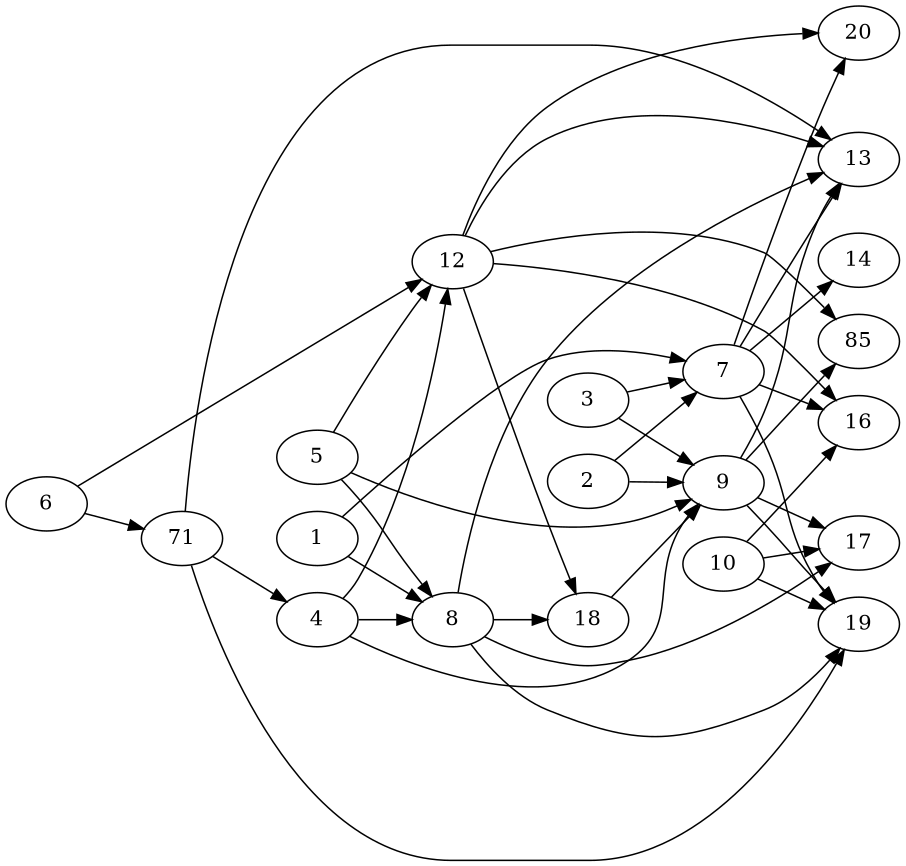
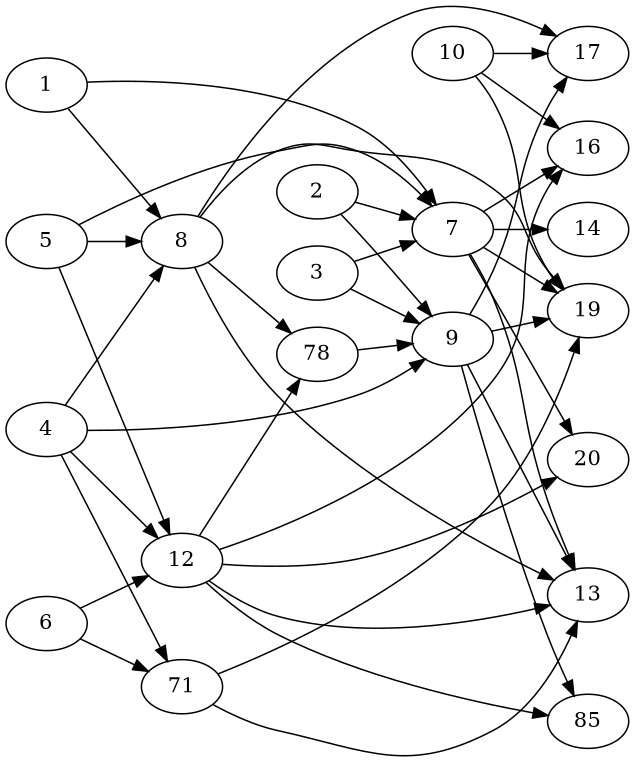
(512, 522) -> (216, 167)
(243, 575) -> (111, 551)
(588, 620) -> (317, 354)
